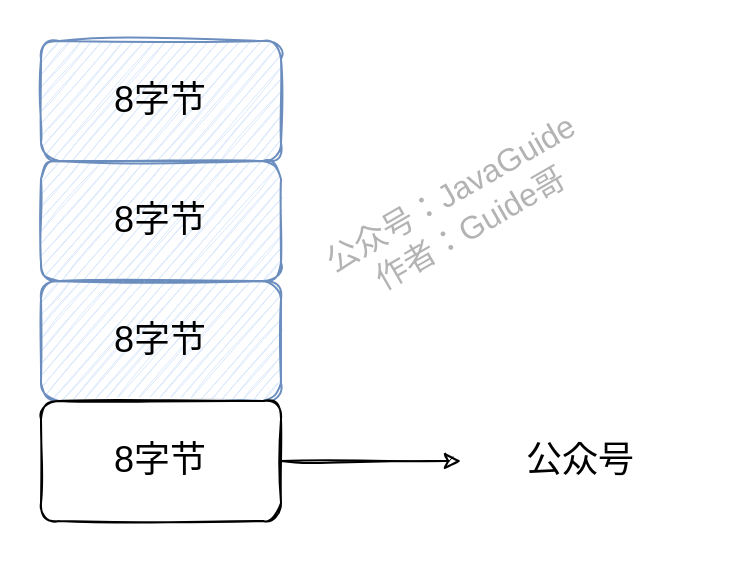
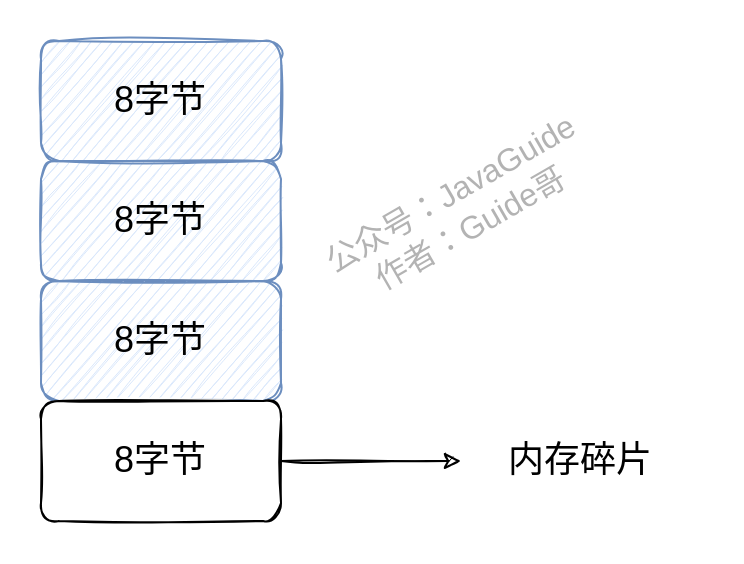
(581, 461) -> (581, 461)
